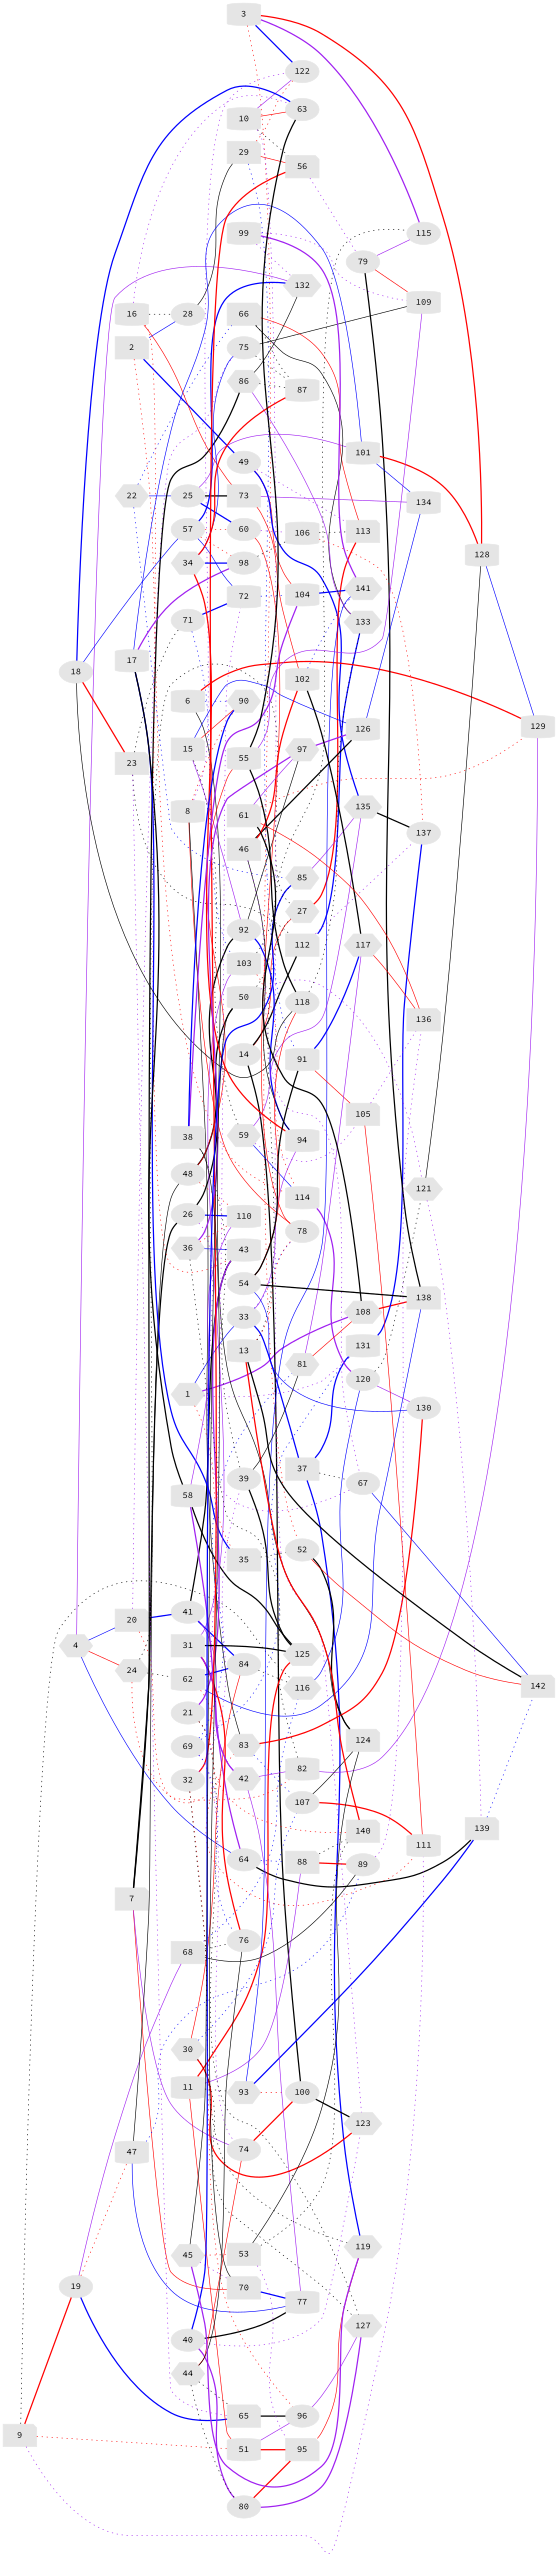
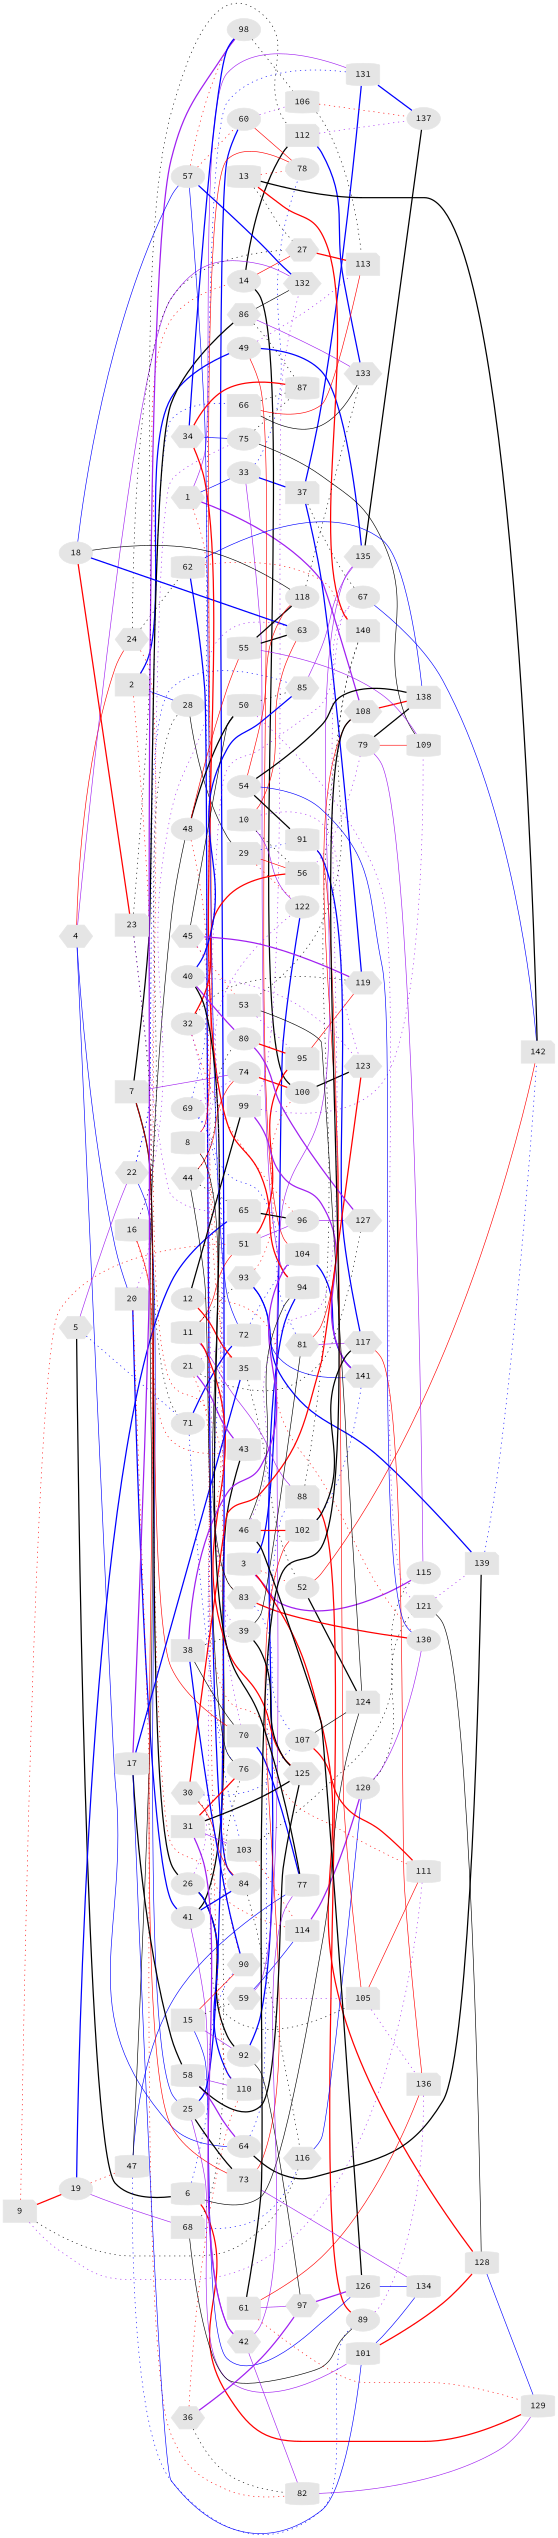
none -> (152, 462)
(216, 1249) -> none
none -> (188, 1299)
none -> (76, 1328)
(286, 1392) -> (209, 217)
(236, 2218) -> (231, 2018)
